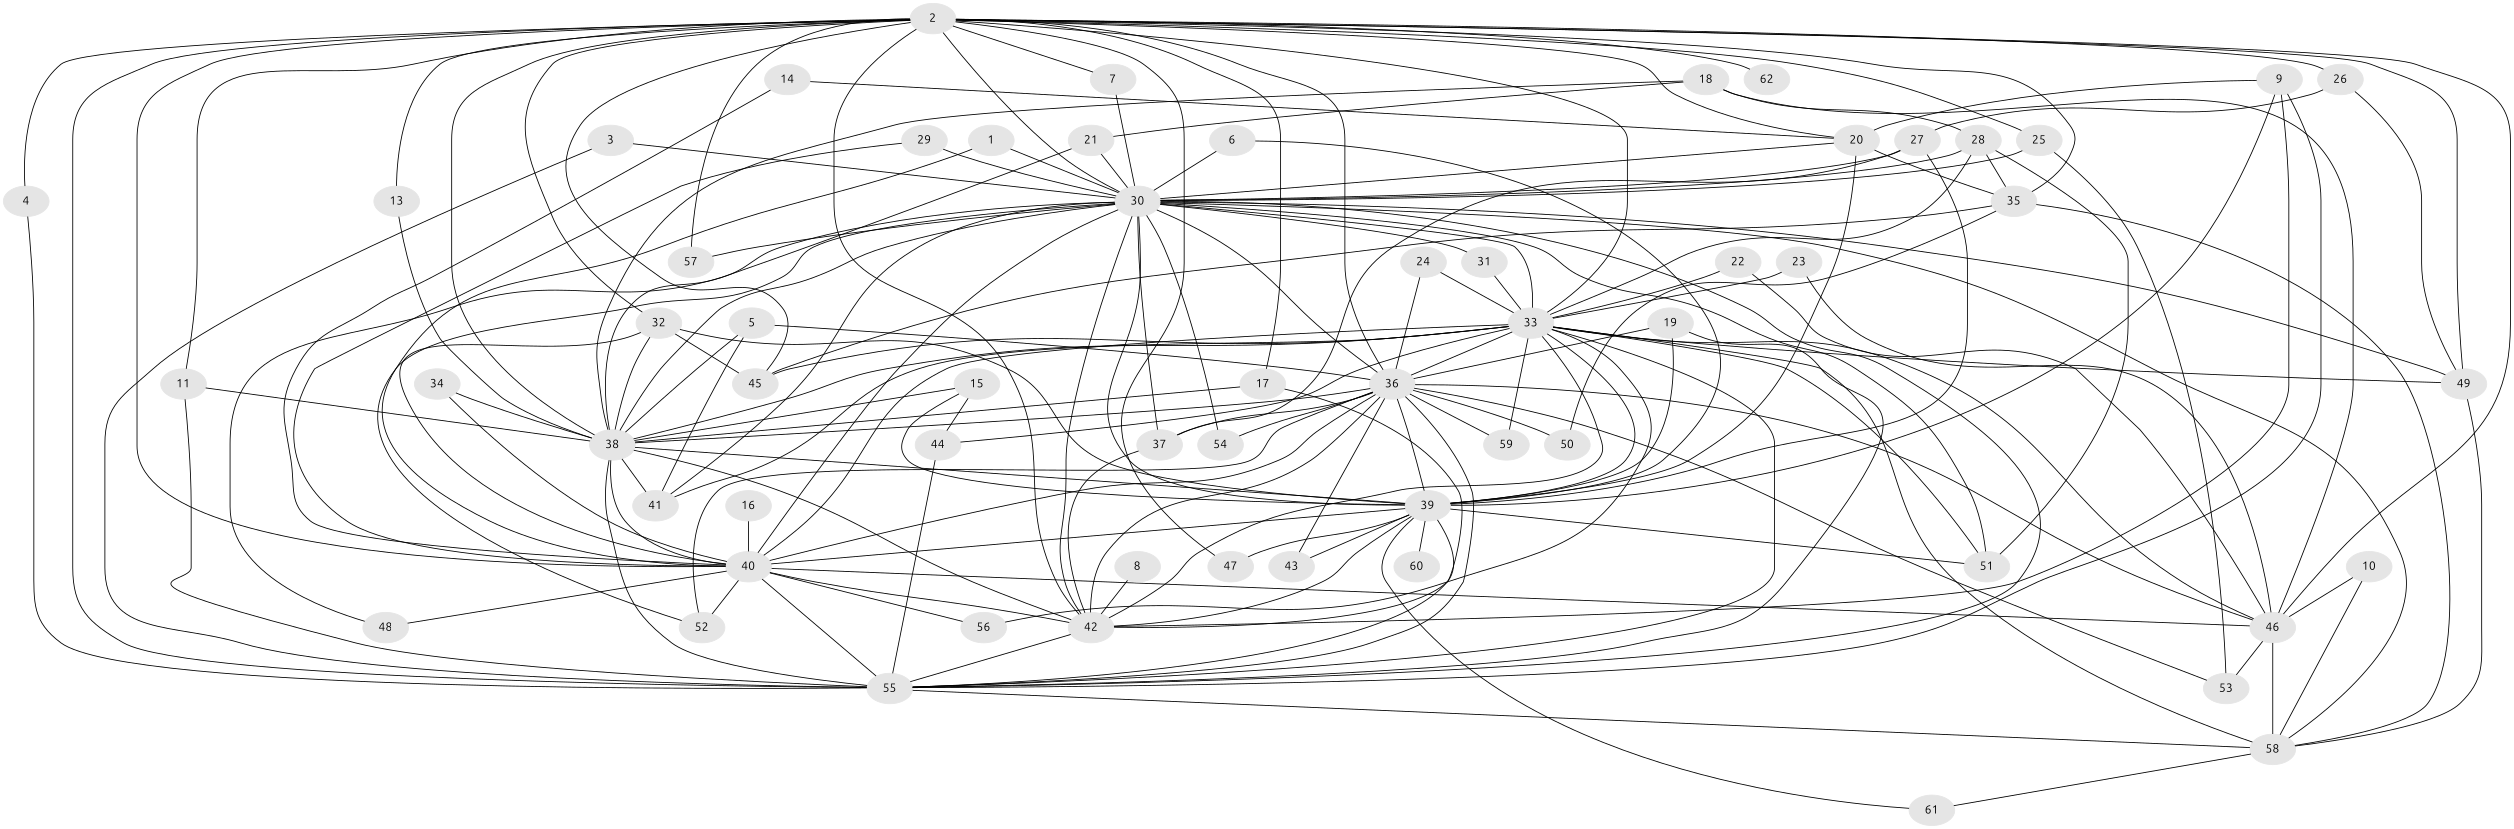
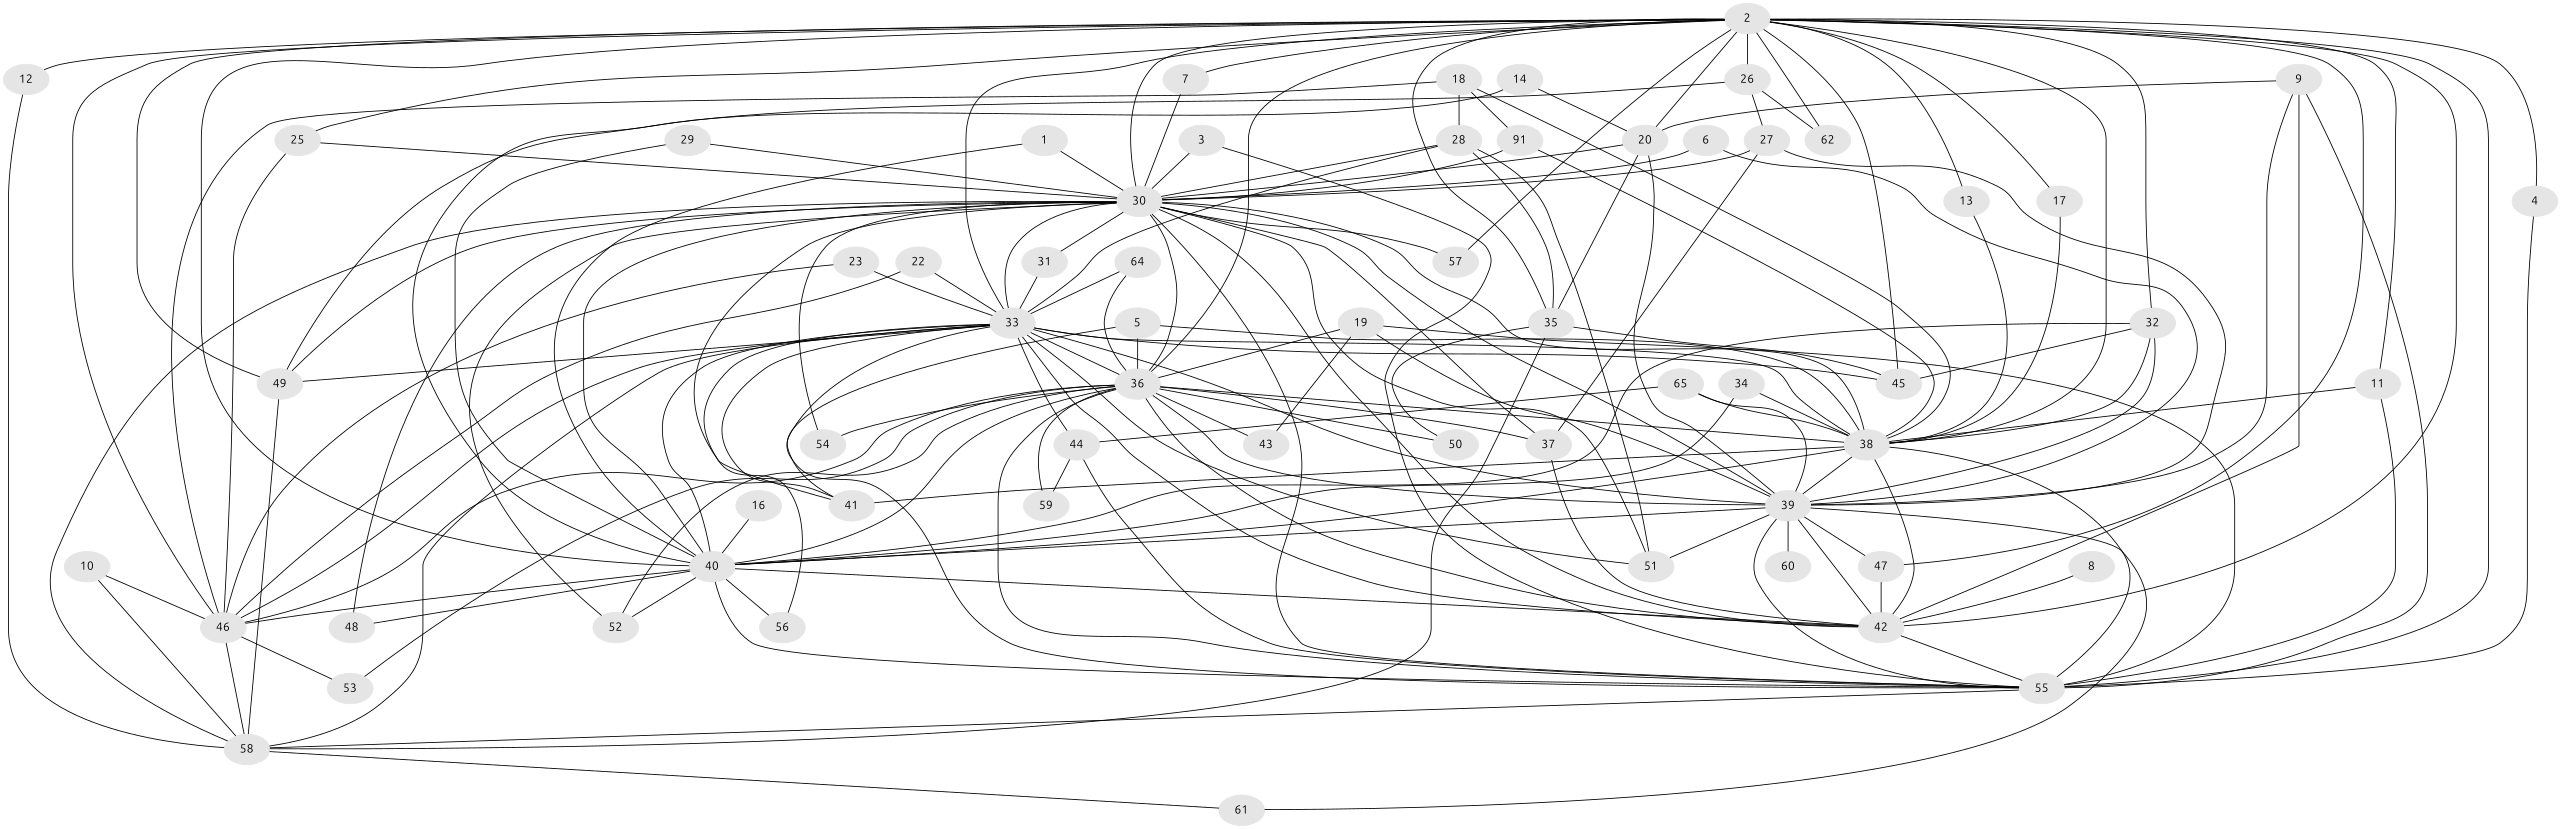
none -> (26, 80)
none -> (1791, 113)
(1091, 140) -> (1520, 140)
(1424, 262) -> (1138, 262)
(1519, 382) -> (1061, 475)
(977, 384) -> (1681, 384)
(2188, 394) -> (233, 376)
(1360, 536) -> (1314, 384)
(1385, 608) -> (1881, 597)
